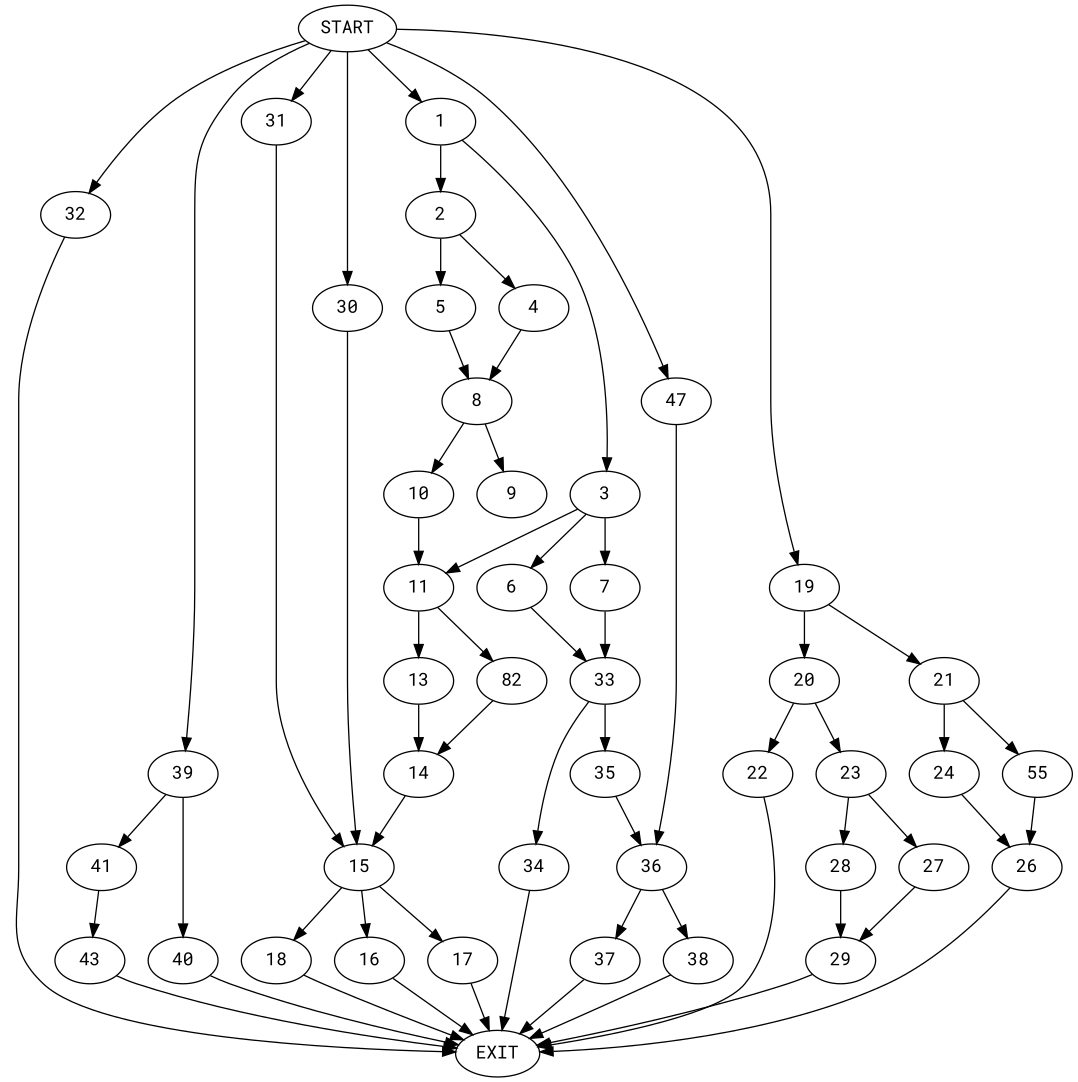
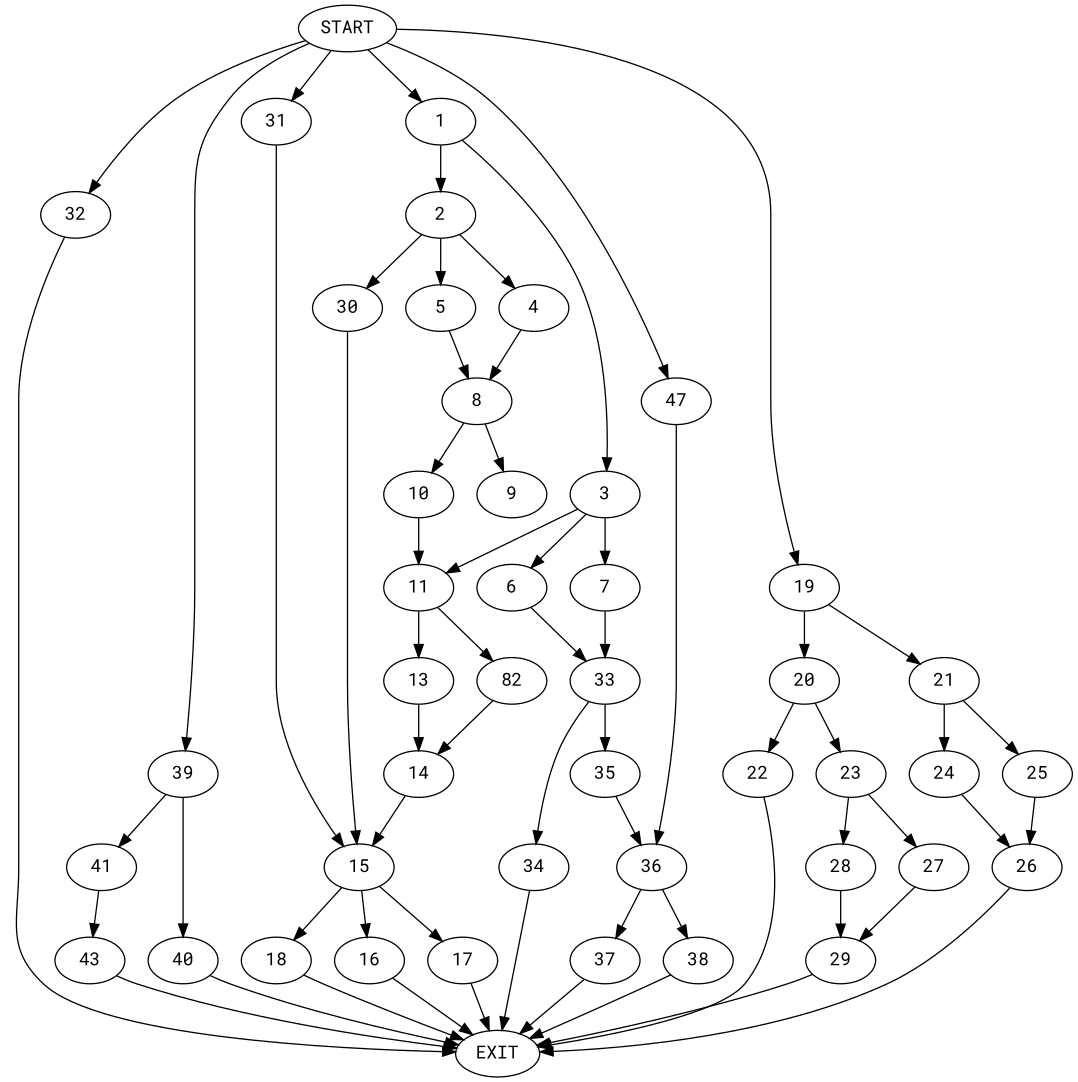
(347, 162) -> (399, 257)
(1037, 774) -> (1037, 774)
